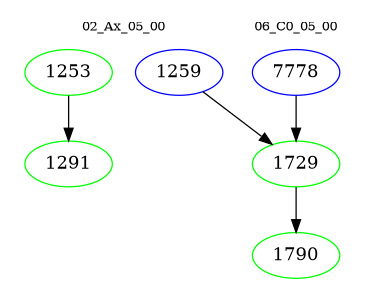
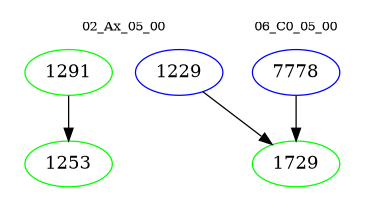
(179, 72) -> (179, 72)
(69, 112) -> (69, 112)
(296, 255) -> none
